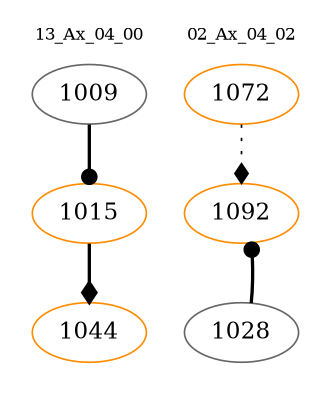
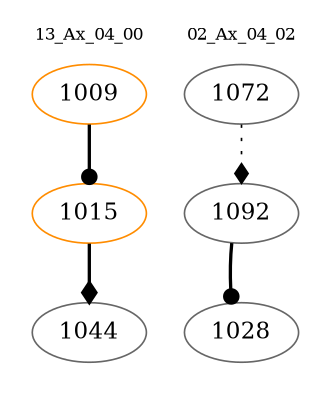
(89, 94) -> (89, 94)
(242, 94) -> (242, 94)
(242, 213) -> (242, 213)
(253, 280) -> (230, 266)
(89, 332) -> (89, 332)
